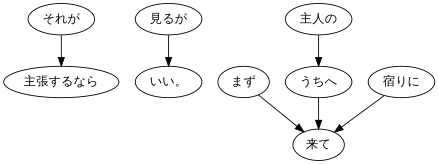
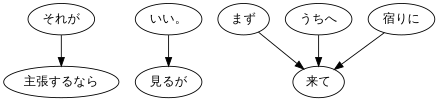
(319, 19) -> none
(169, 46) -> (169, 46)
